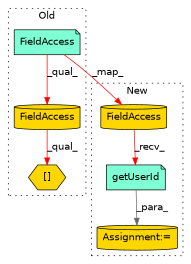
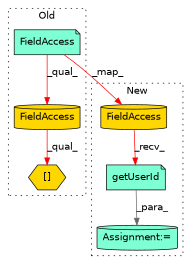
(137, 238) -> (137, 238)
